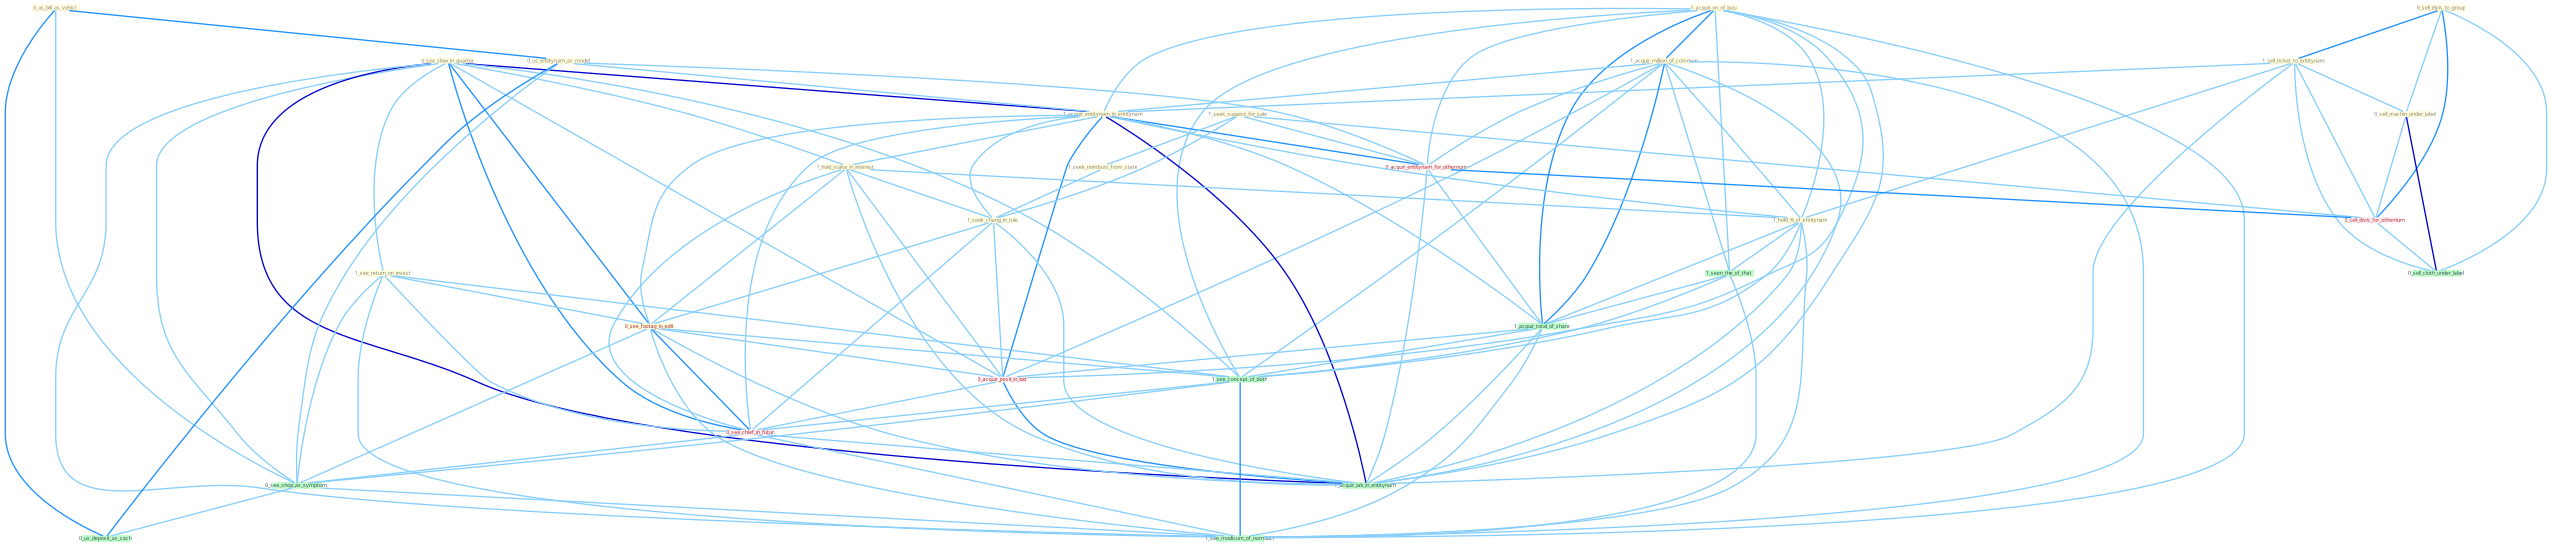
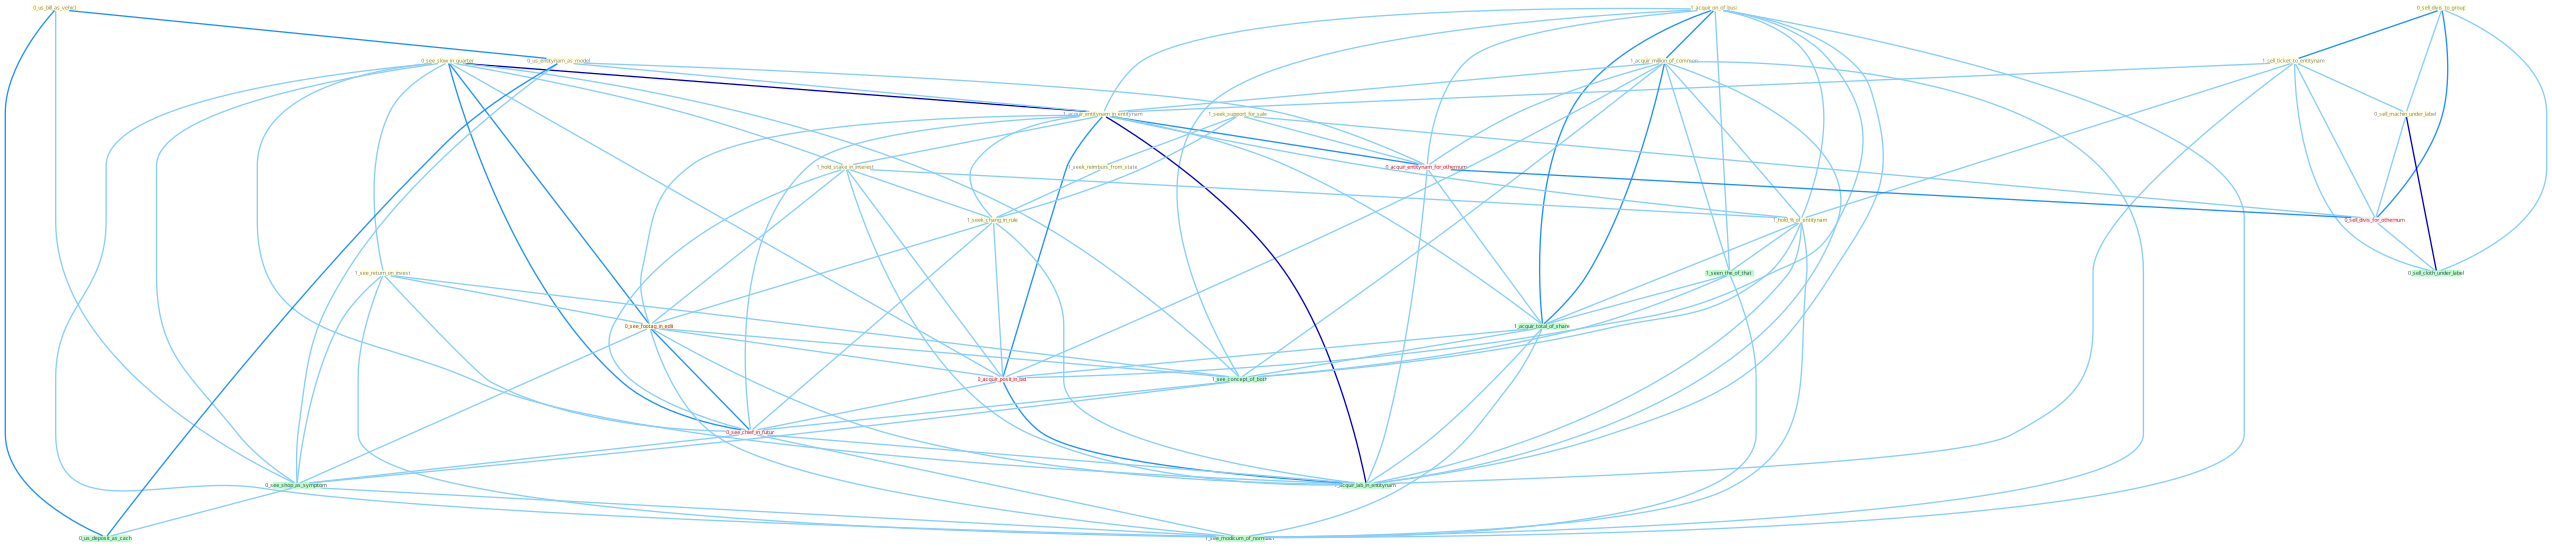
(451, 371) -> (451, 371)
(1240, 455) -> none
